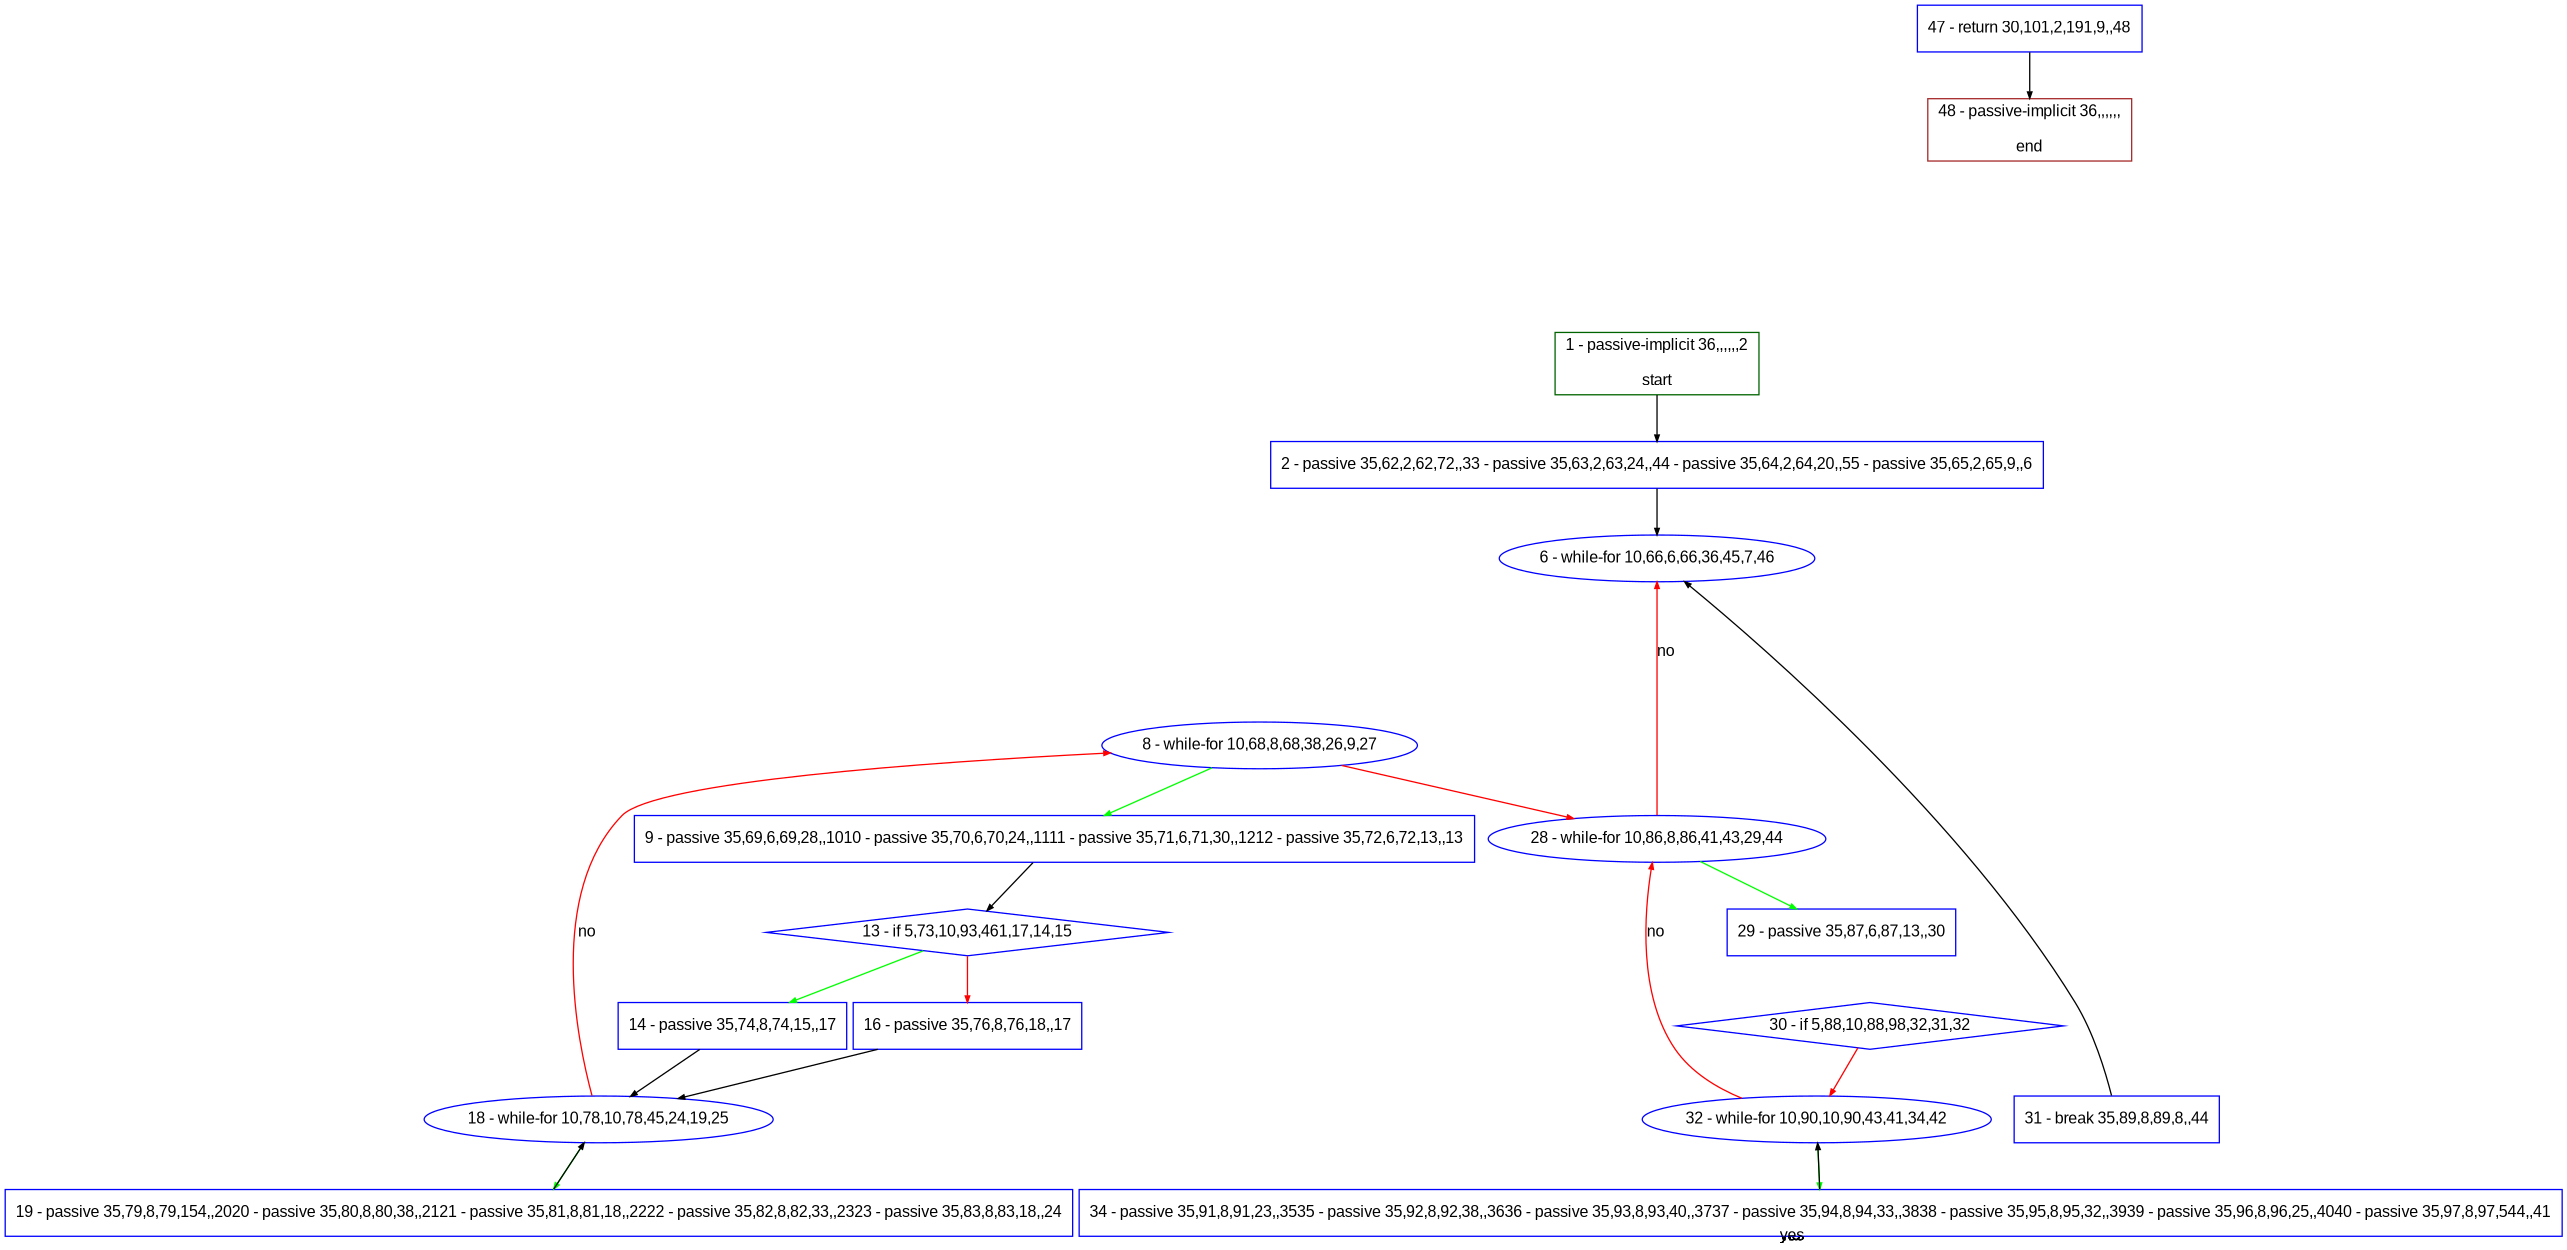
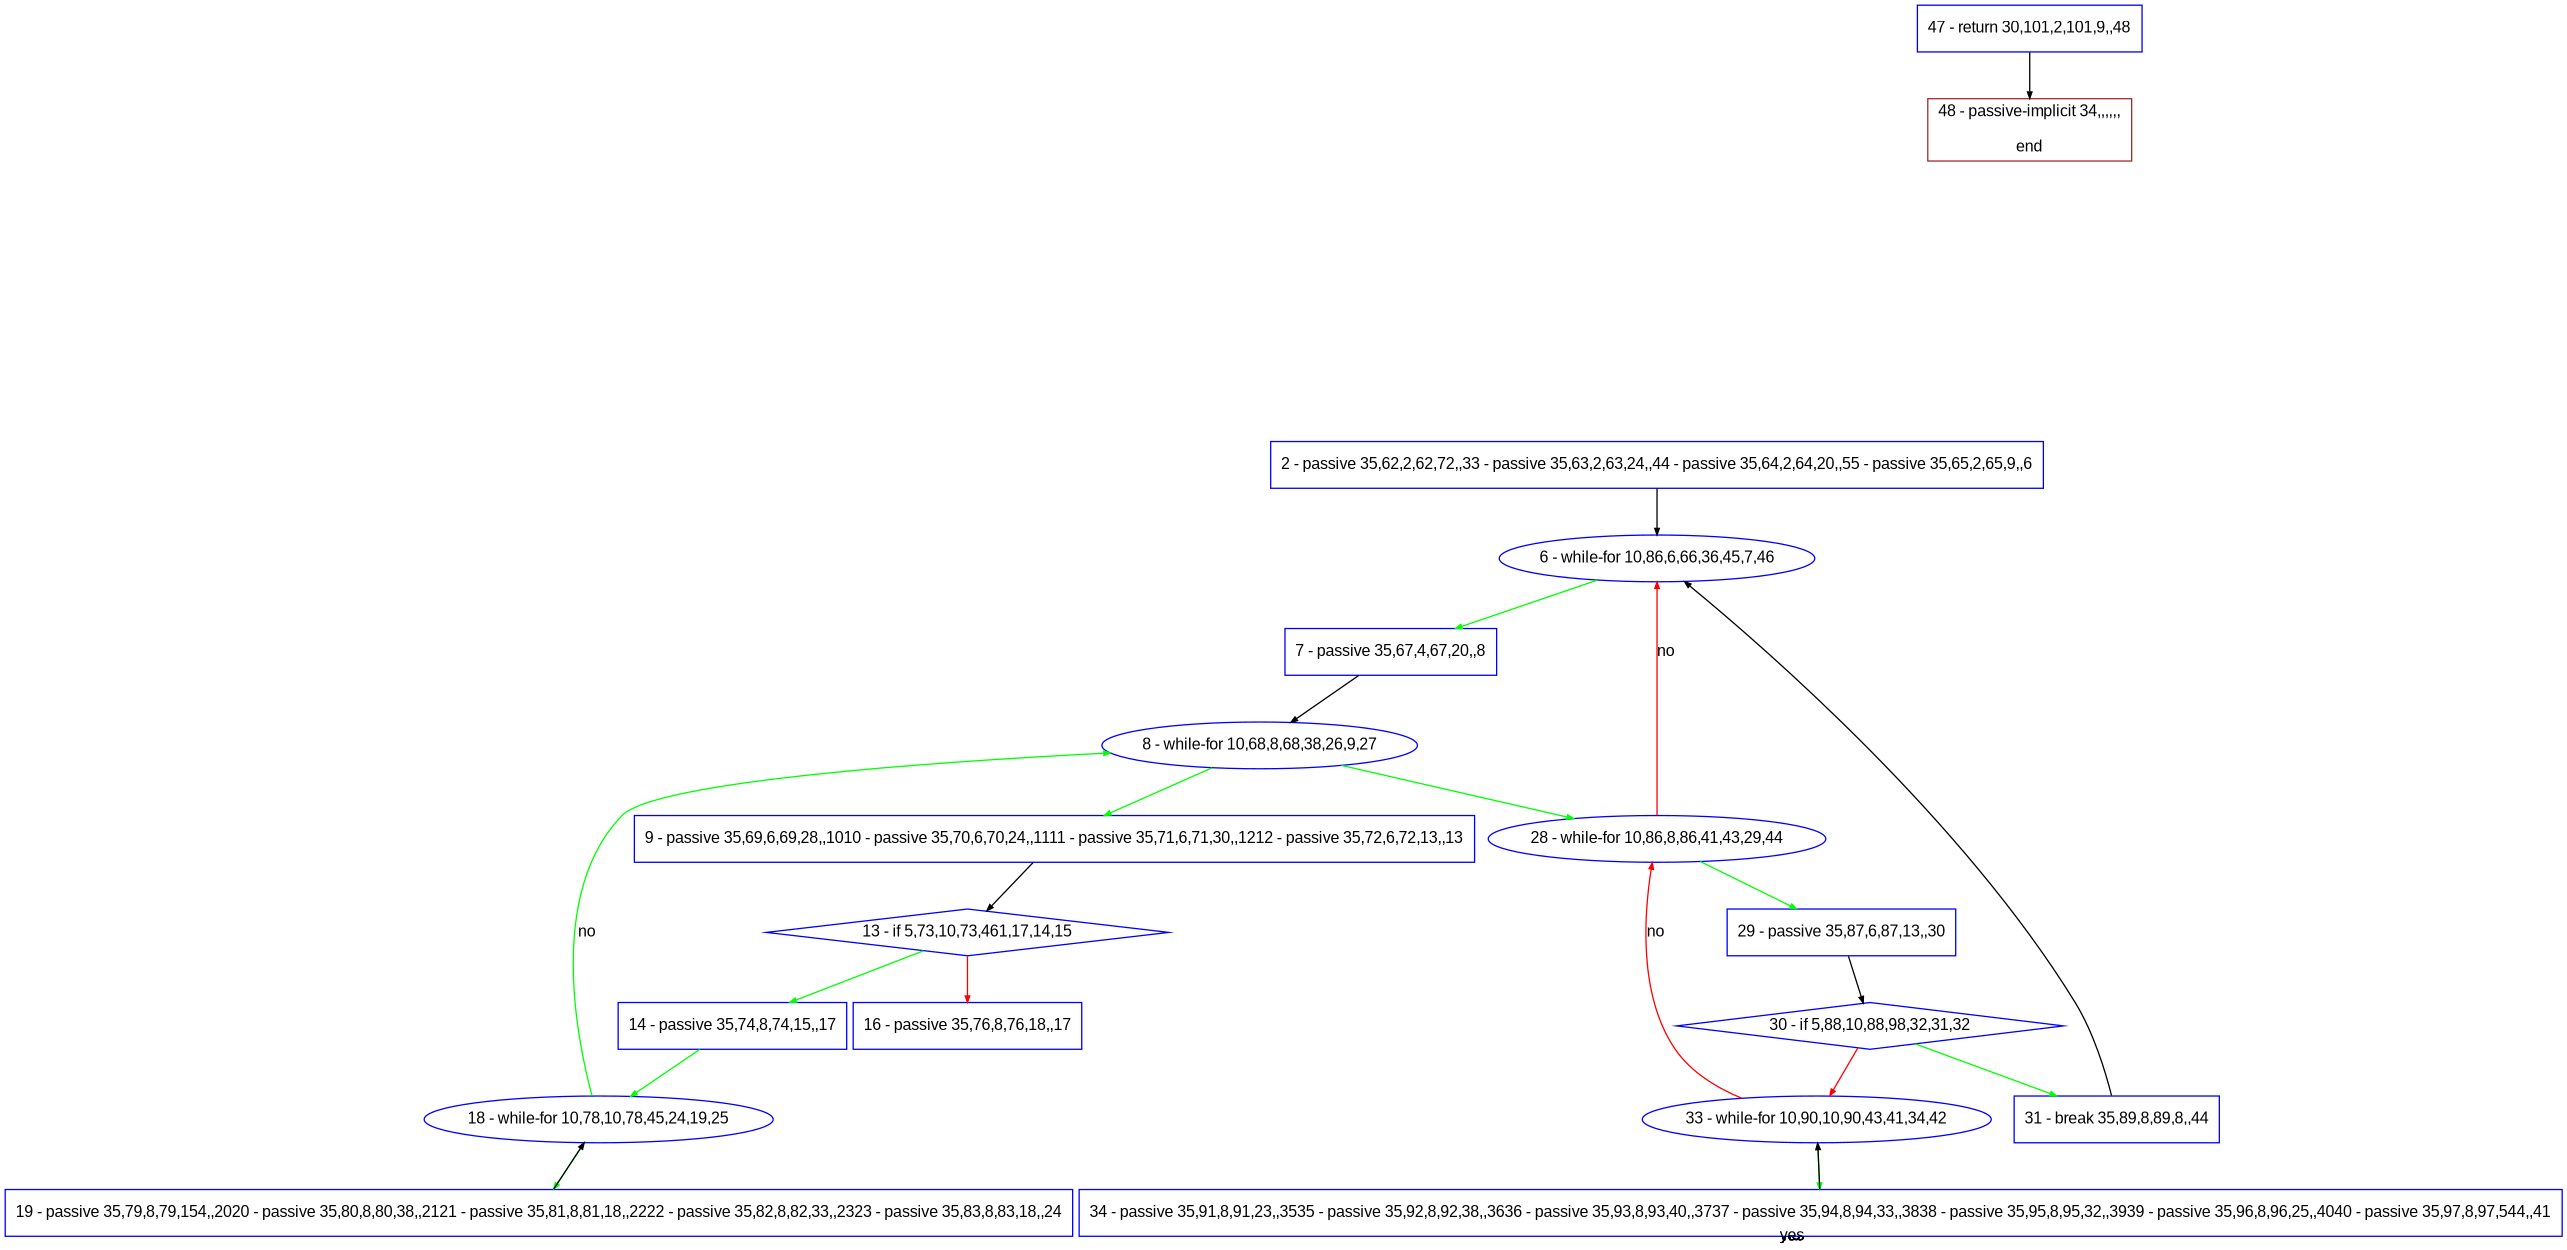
(2030, 29) -> (2030, 29)
(2030, 130) -> (2030, 130)
(1657, 364) -> none
(1657, 558) -> (1657, 558)
none -> (1391, 652)
(715, 788) -> (715, 788)
(1454, 791) -> (1454, 791)
(967, 932) -> (967, 932)
none -> (1855, 976)
none -> (1983, 1069)
(668, 1071) -> (668, 1071)
(781, 1073) -> none
(1817, 1119) -> (1817, 1119)
